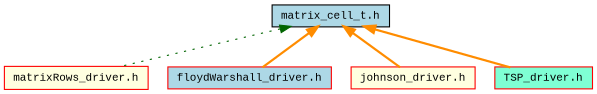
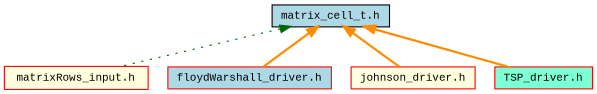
(76, 78) -> (76, 78)
